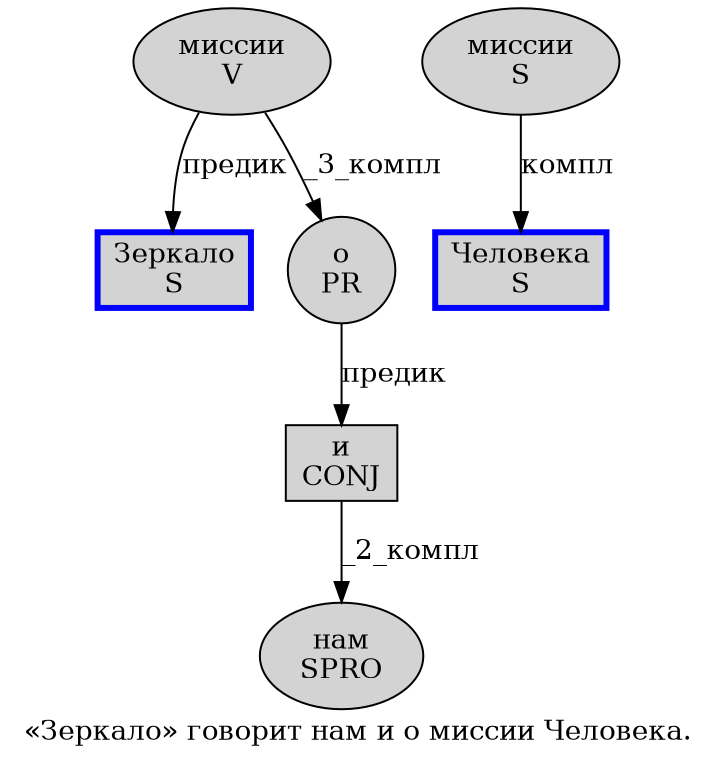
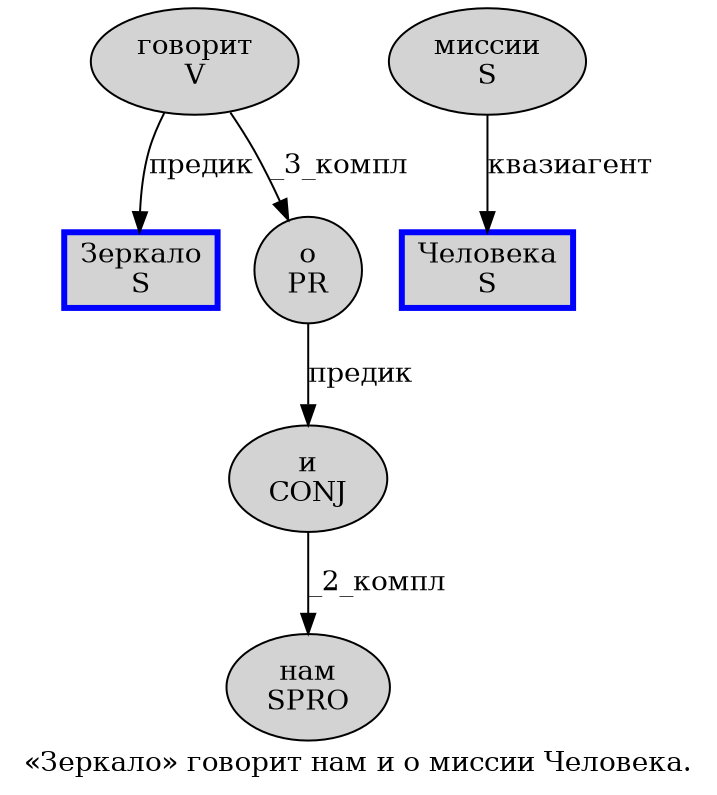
(232, 61) -> (195, 61)
(568, 166) -> (570, 166)
(342, 463) -> (308, 479)
